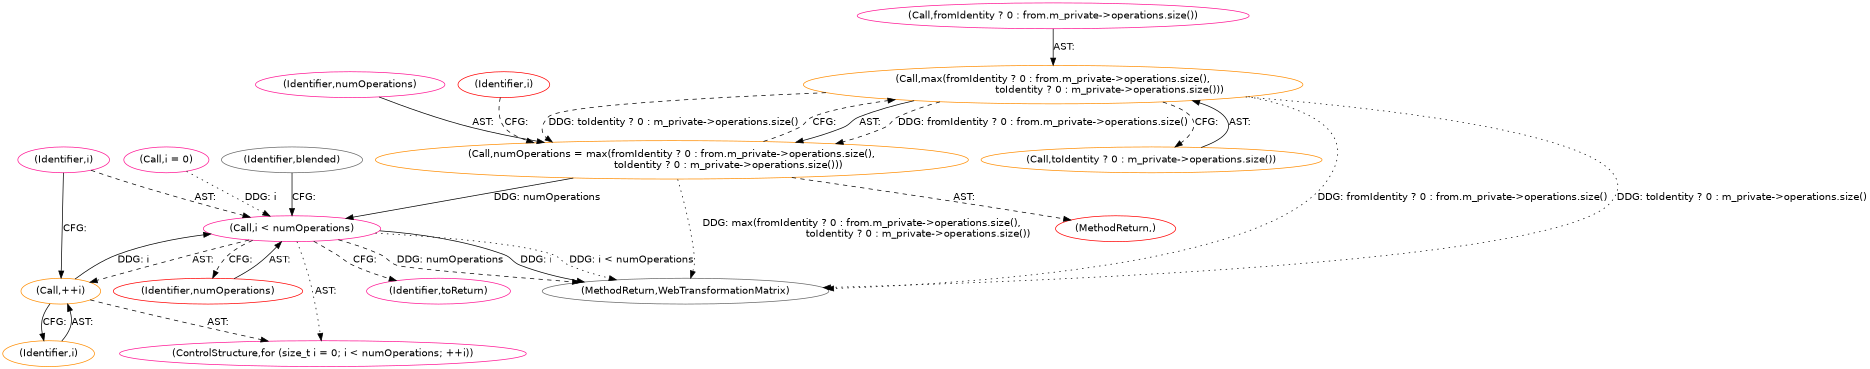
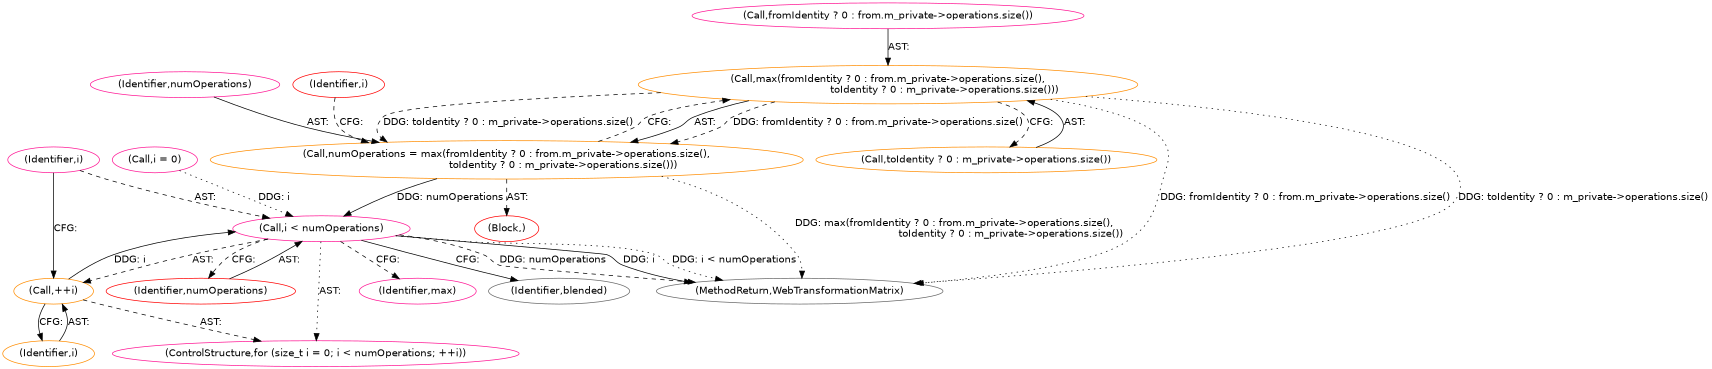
(292, 191) -> (436, 260)
(1116, 229) -> (507, 229)
(439, 291) -> (418, 291)
